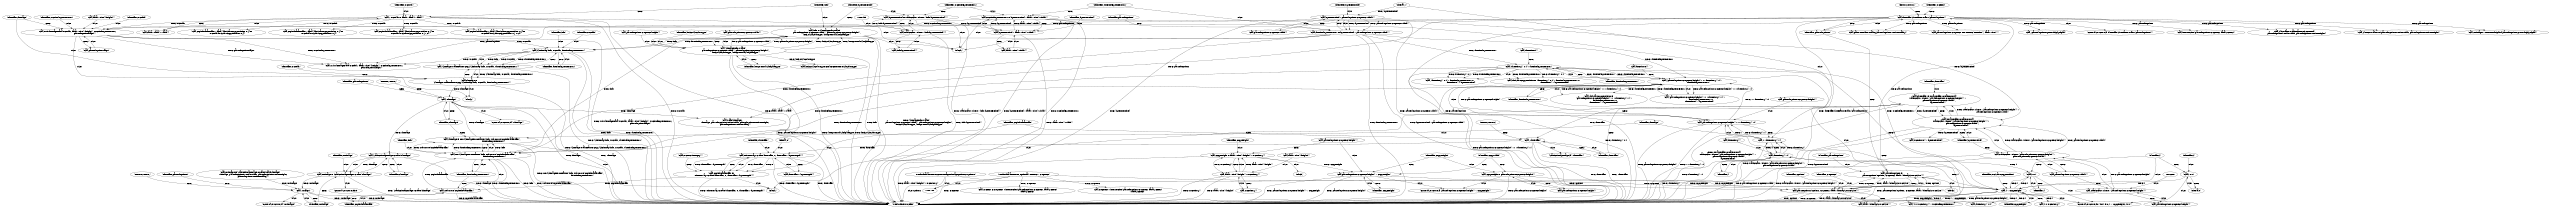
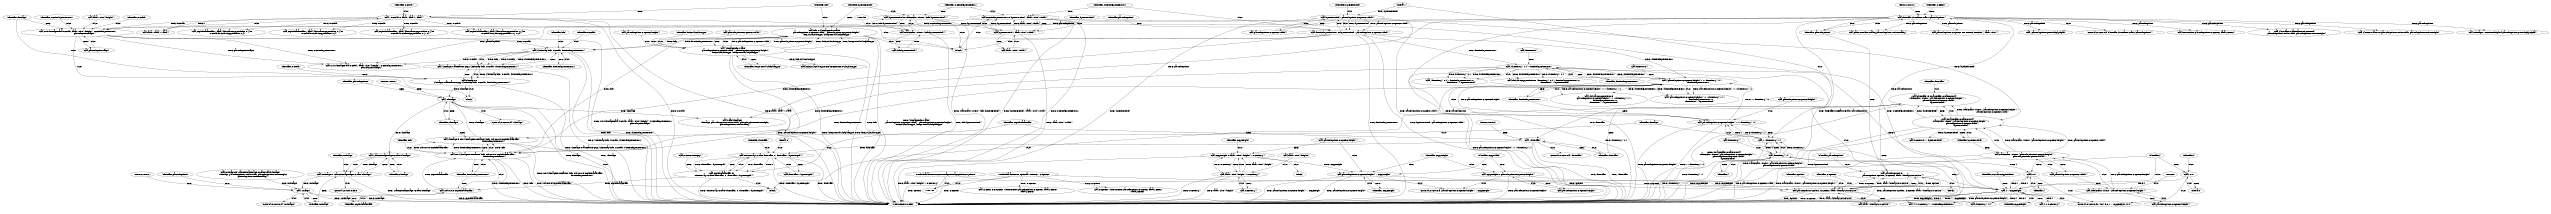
(202, 24) -> (202, 24)
(1566, 155) -> (1566, 155)
(914, 191) -> (914, 191)
(515, 199) -> none
